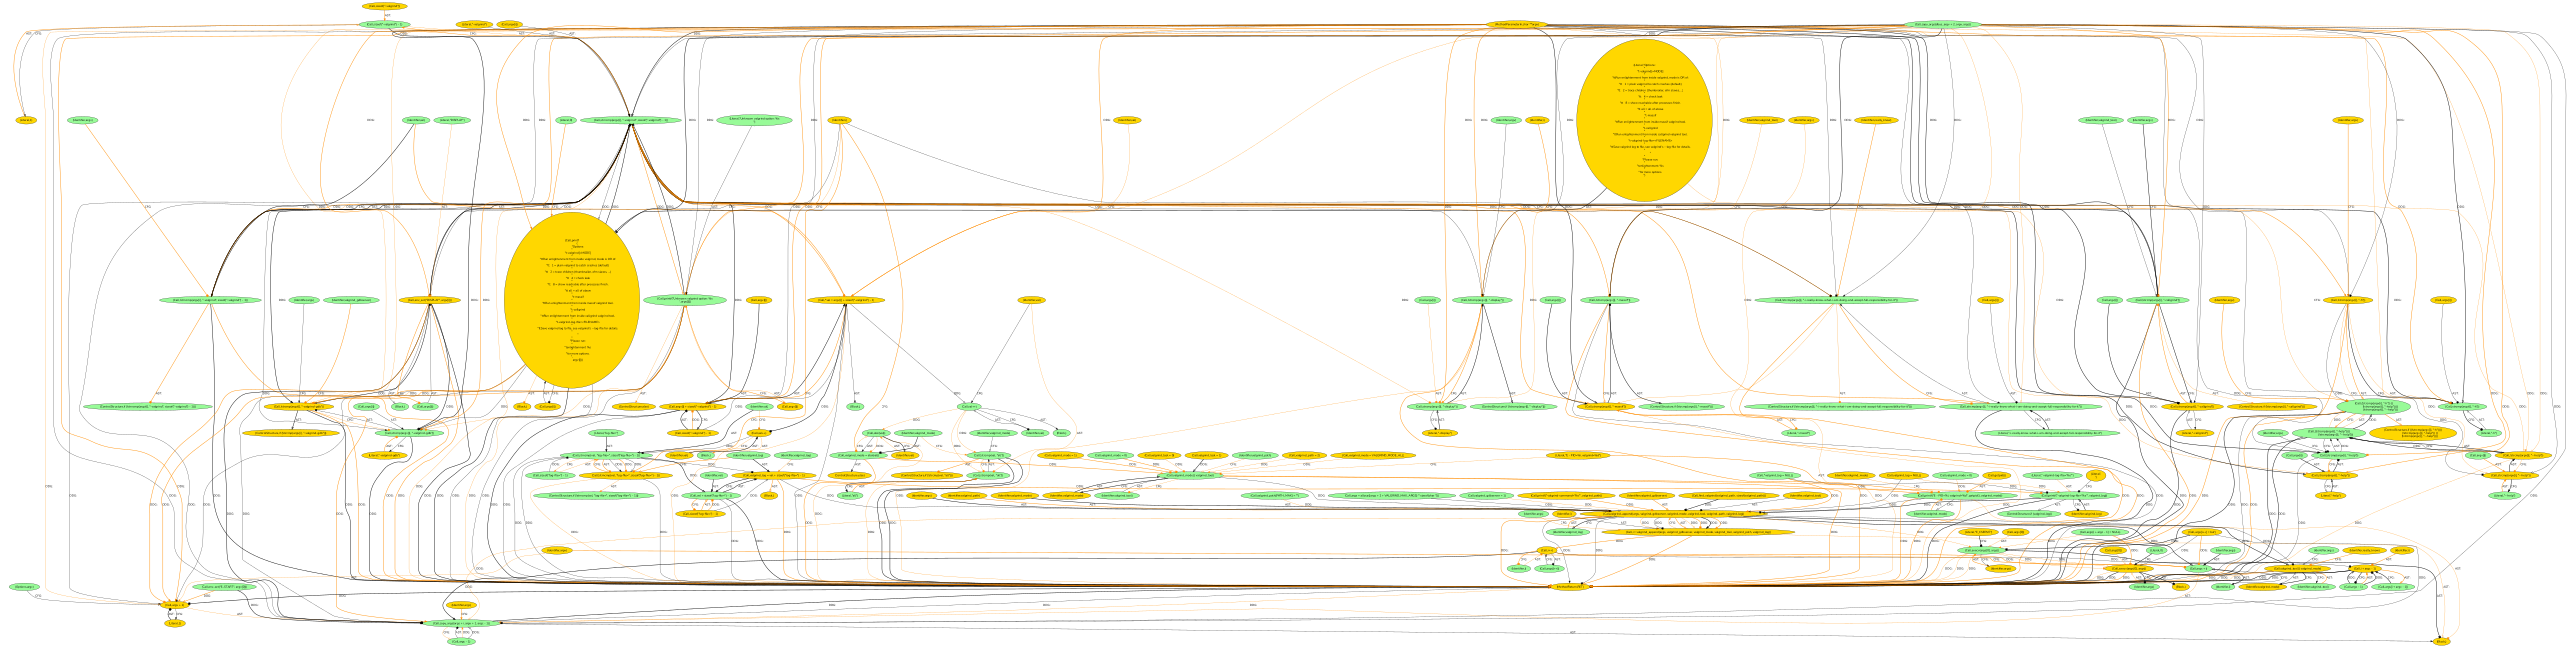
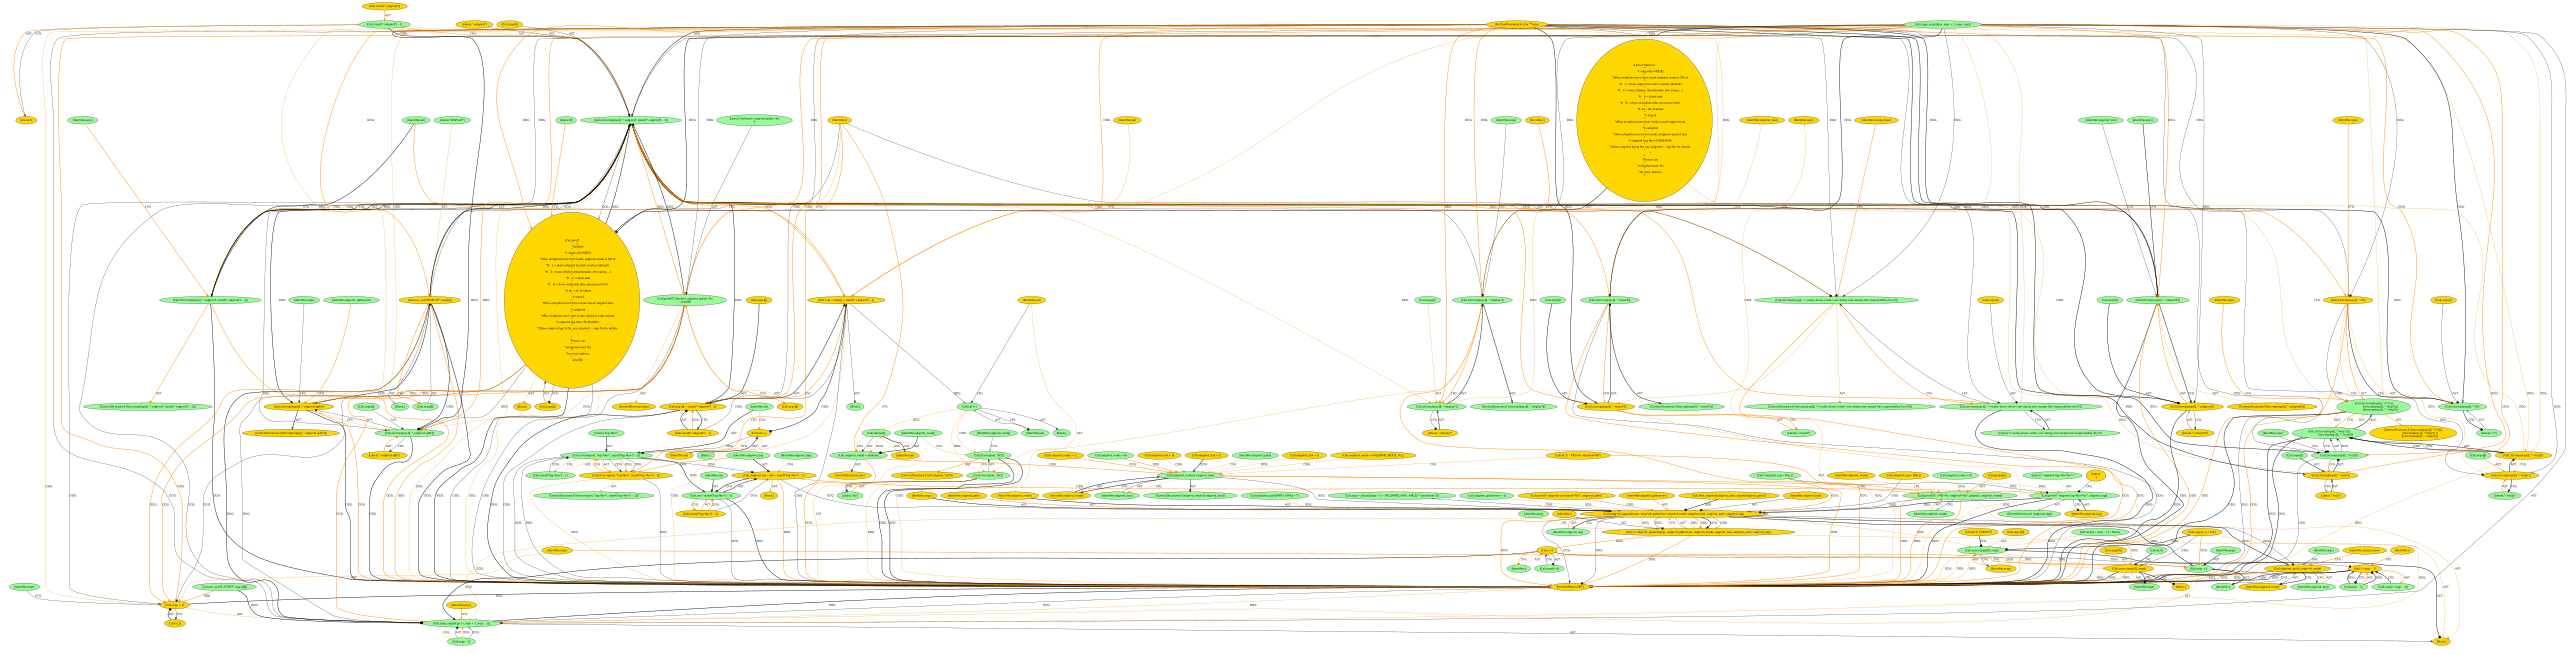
(1305, 455) -> (1305, 455)
none -> (1190, 496)
(2534, 496) -> (2534, 496)
(819, 514) -> (819, 514)
(24, 587) -> (24, 587)
(870, 590) -> (868, 590)
(1585, 614) -> (1585, 614)
